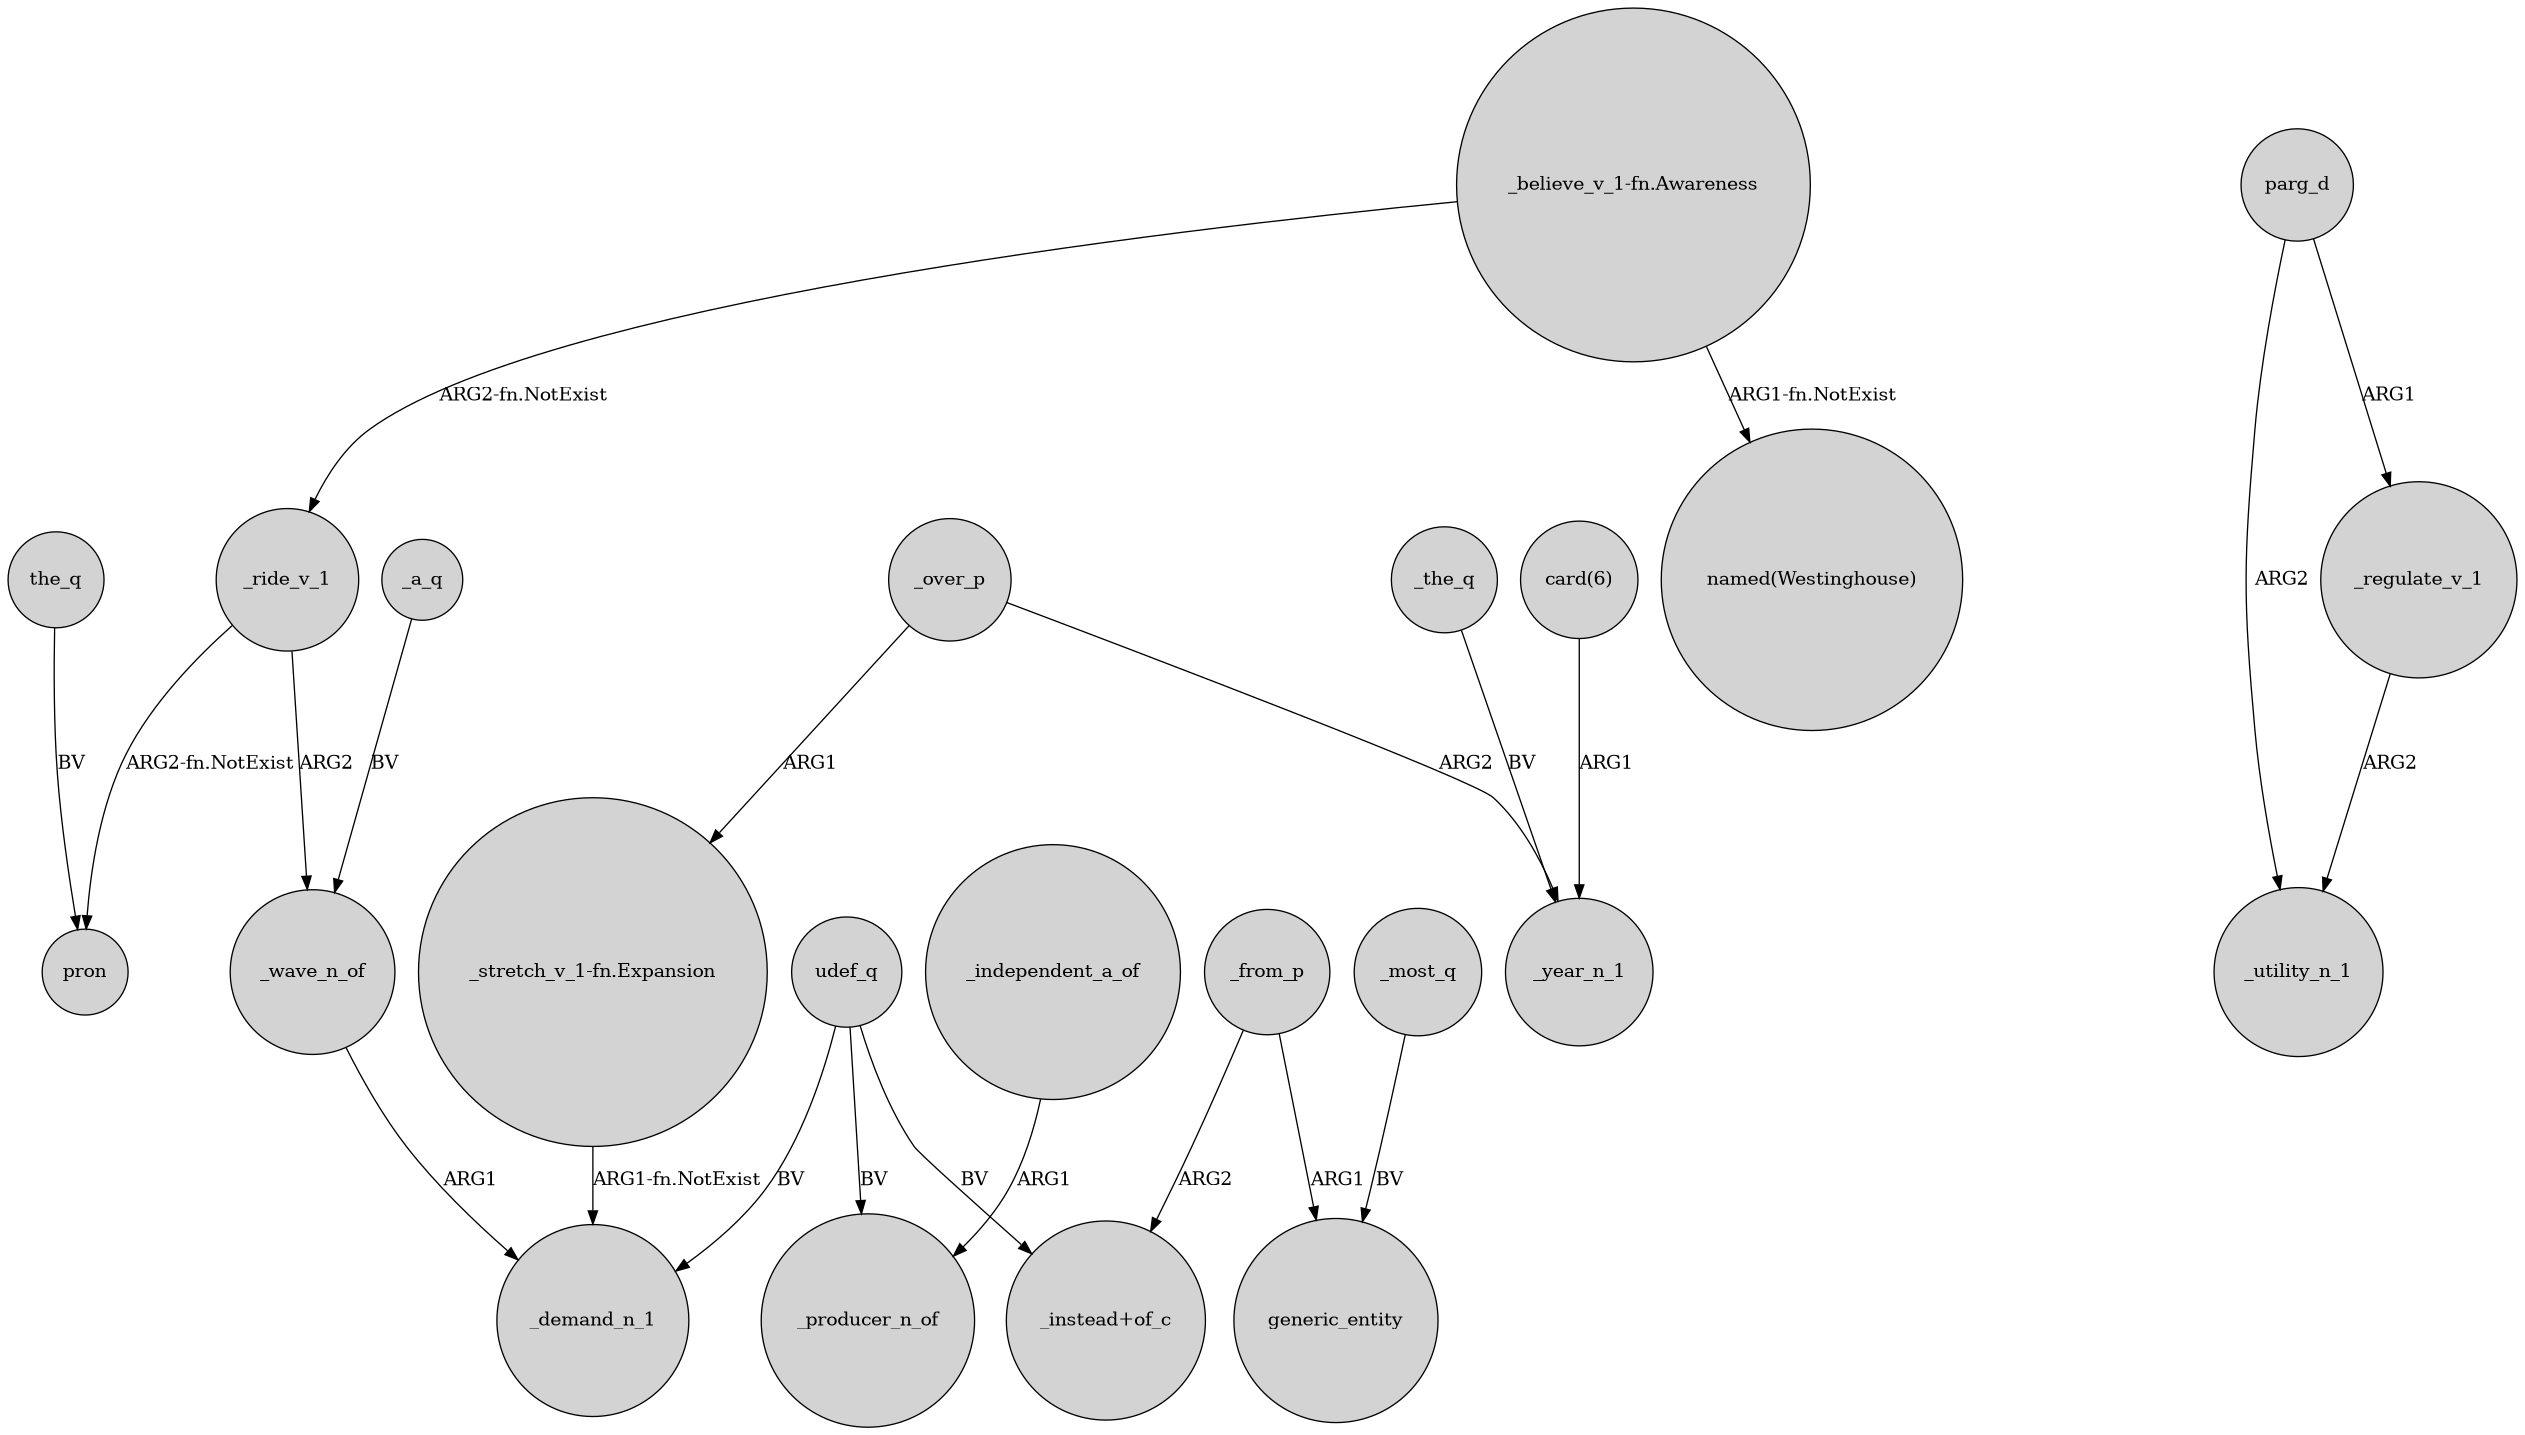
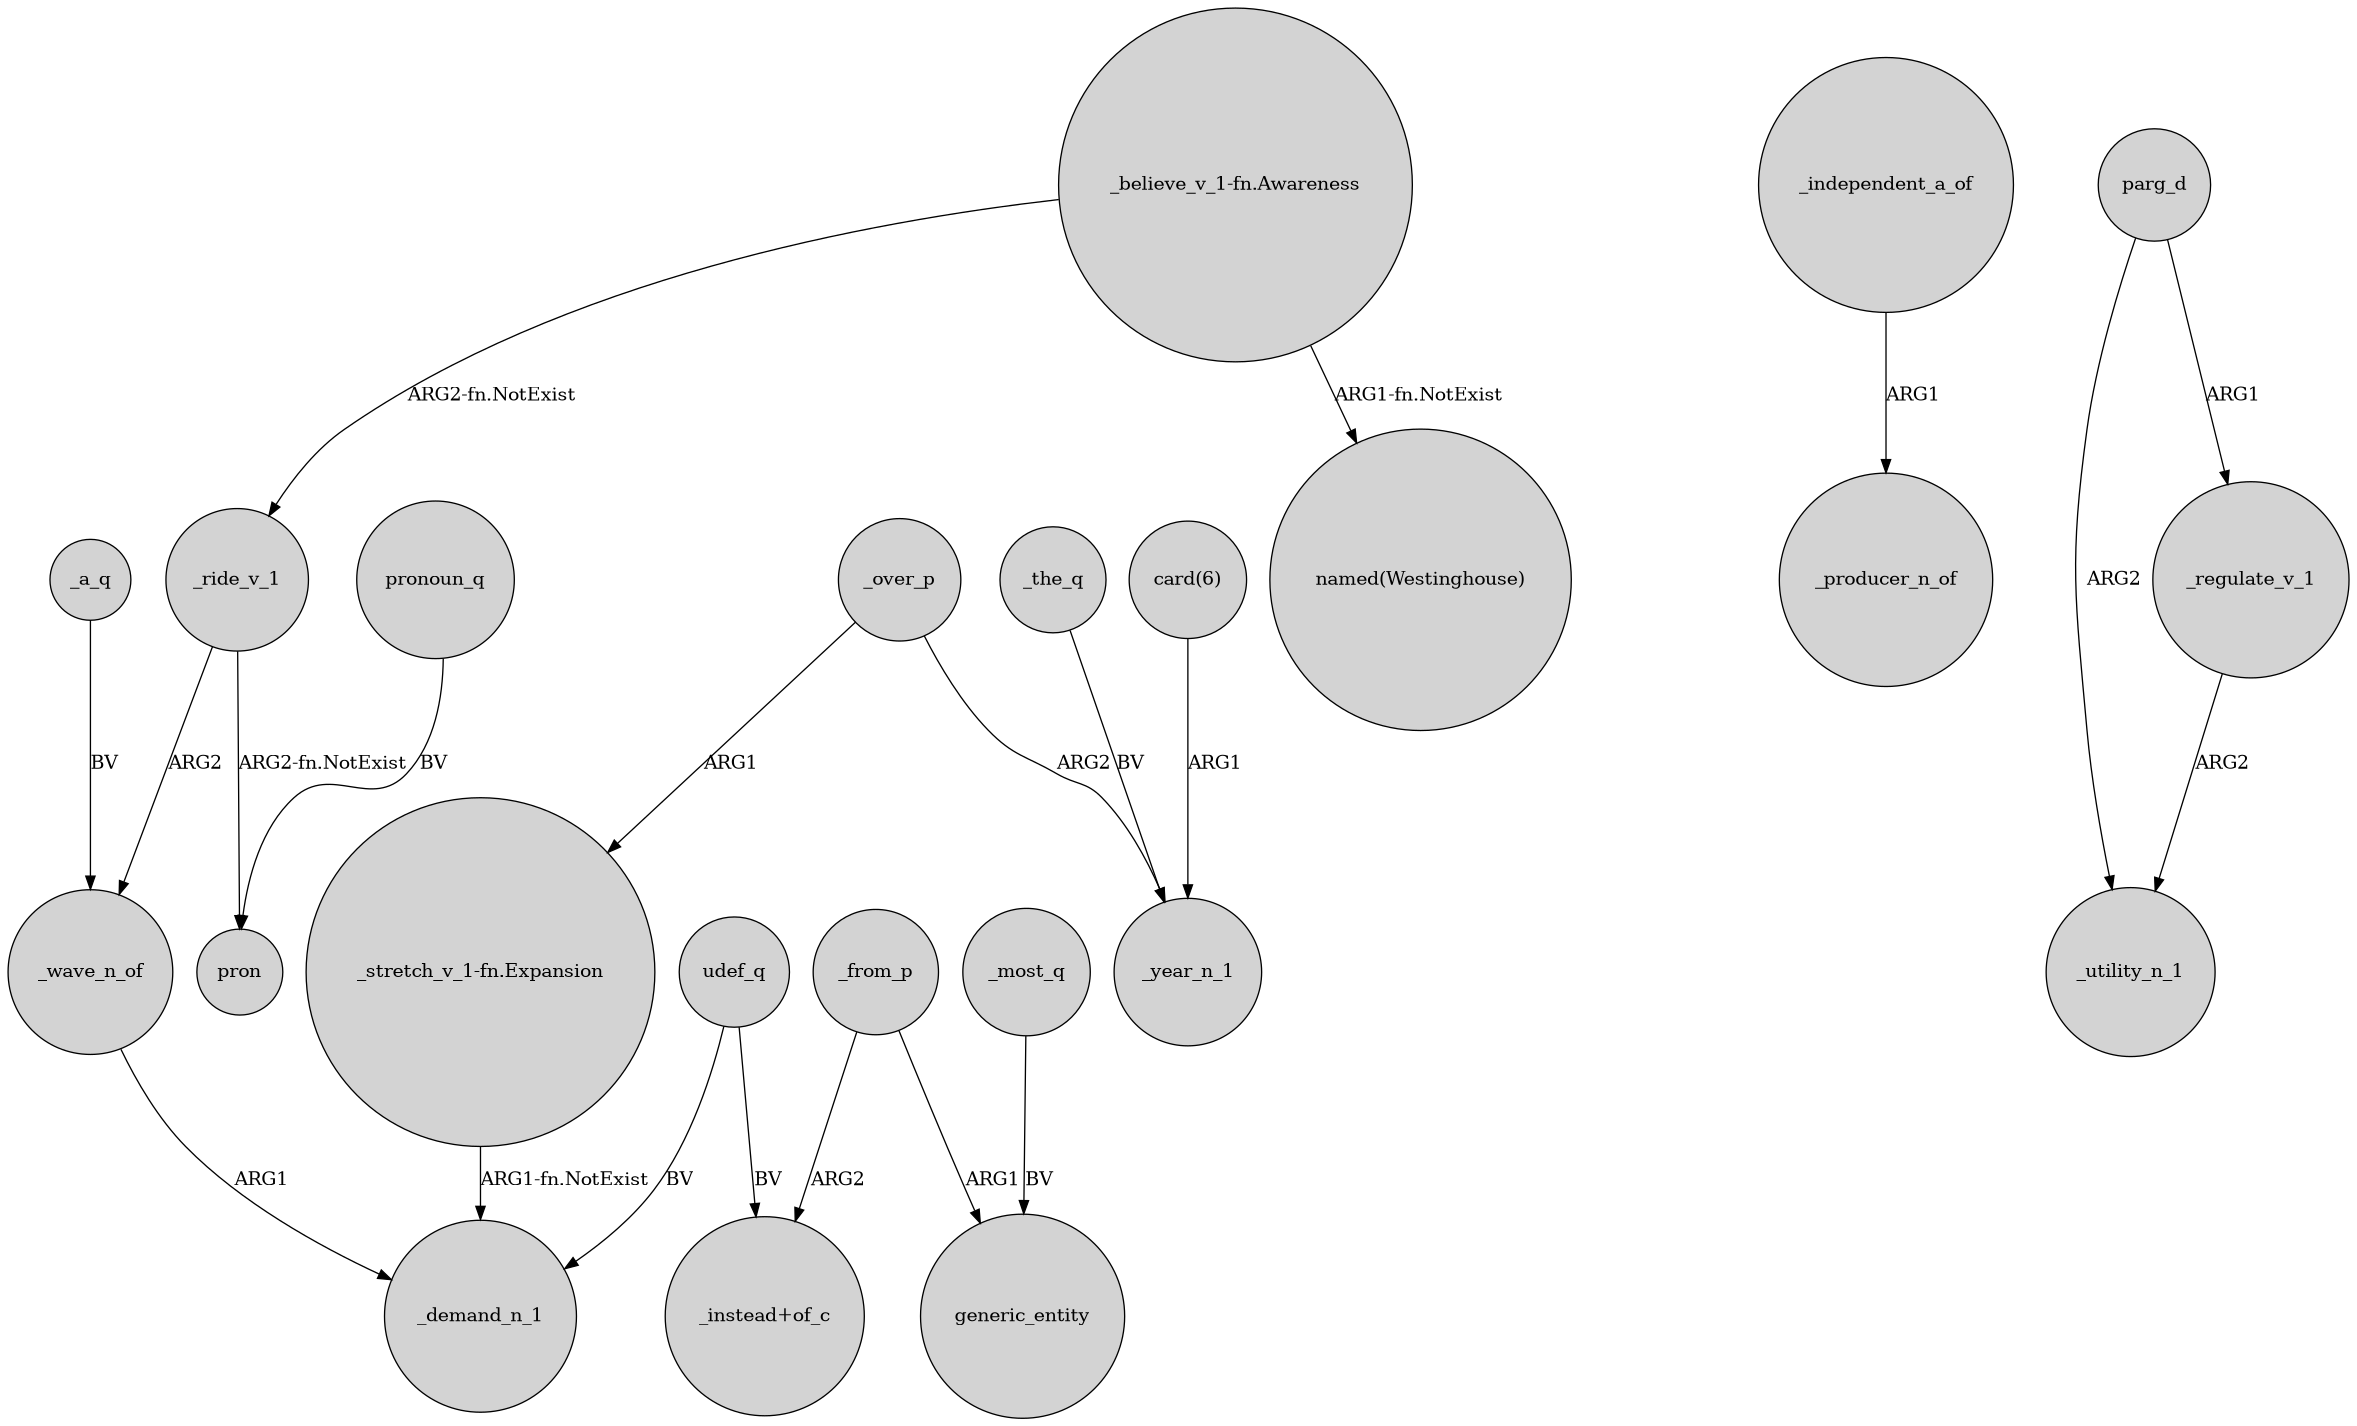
(56, 580) -> (436, 580)
(855, 1114) -> none
